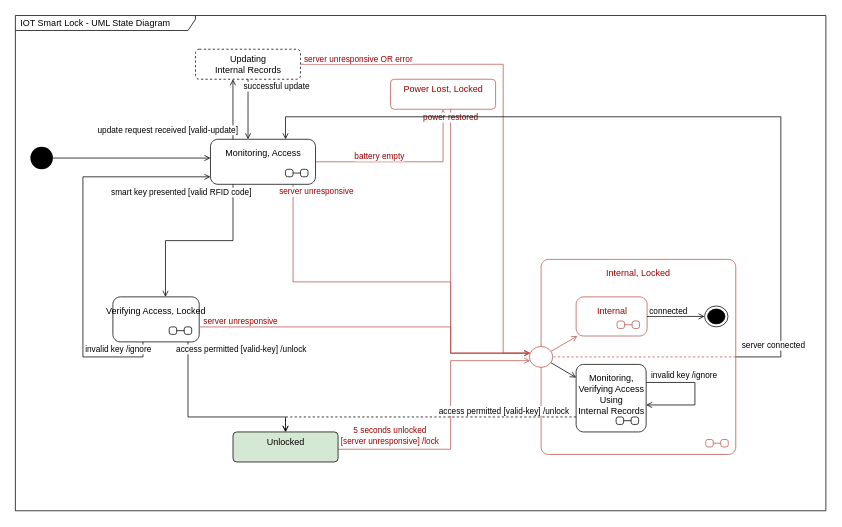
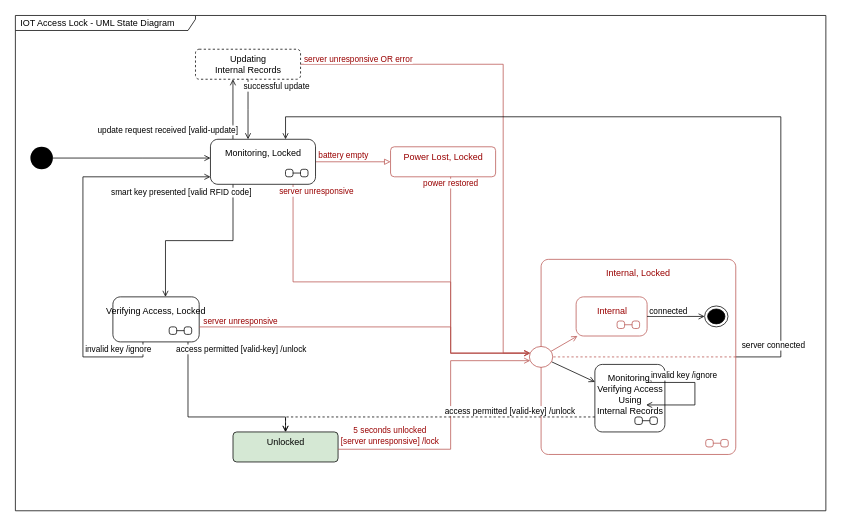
(98, 23) -> (101, 23)
(443, 94) -> (443, 162)
(263, 154) -> (263, 154)
(611, 398) -> (630, 398)
